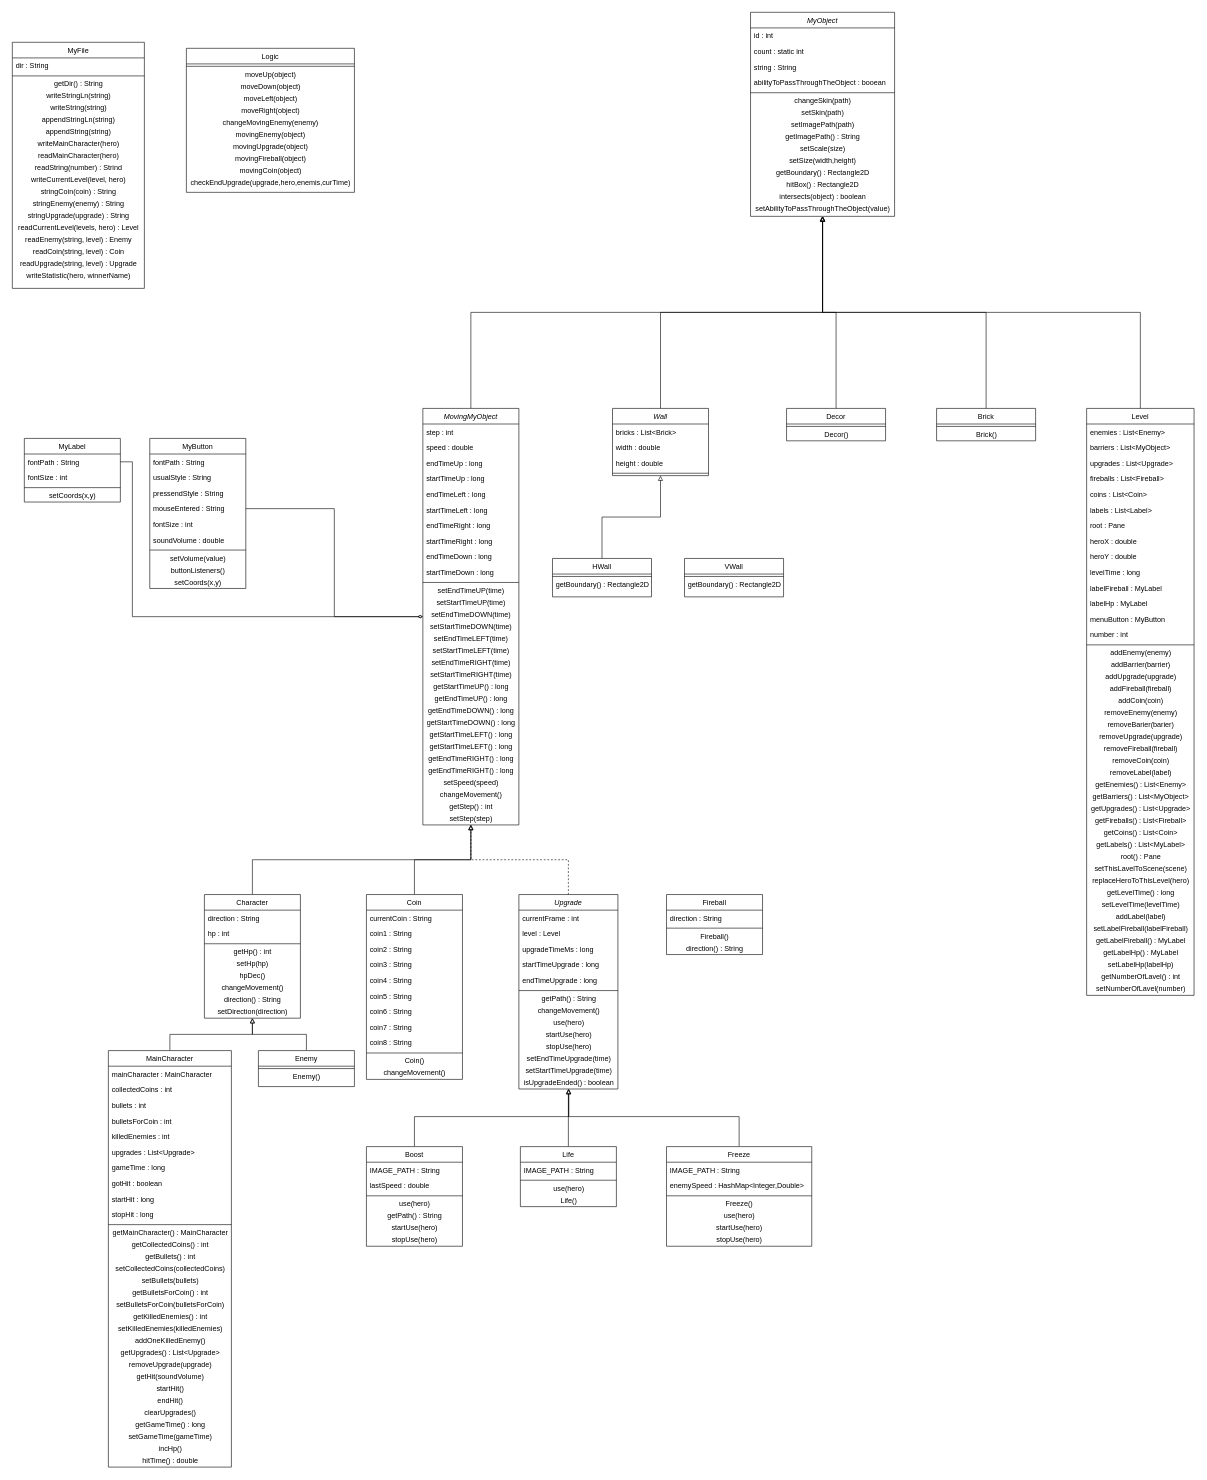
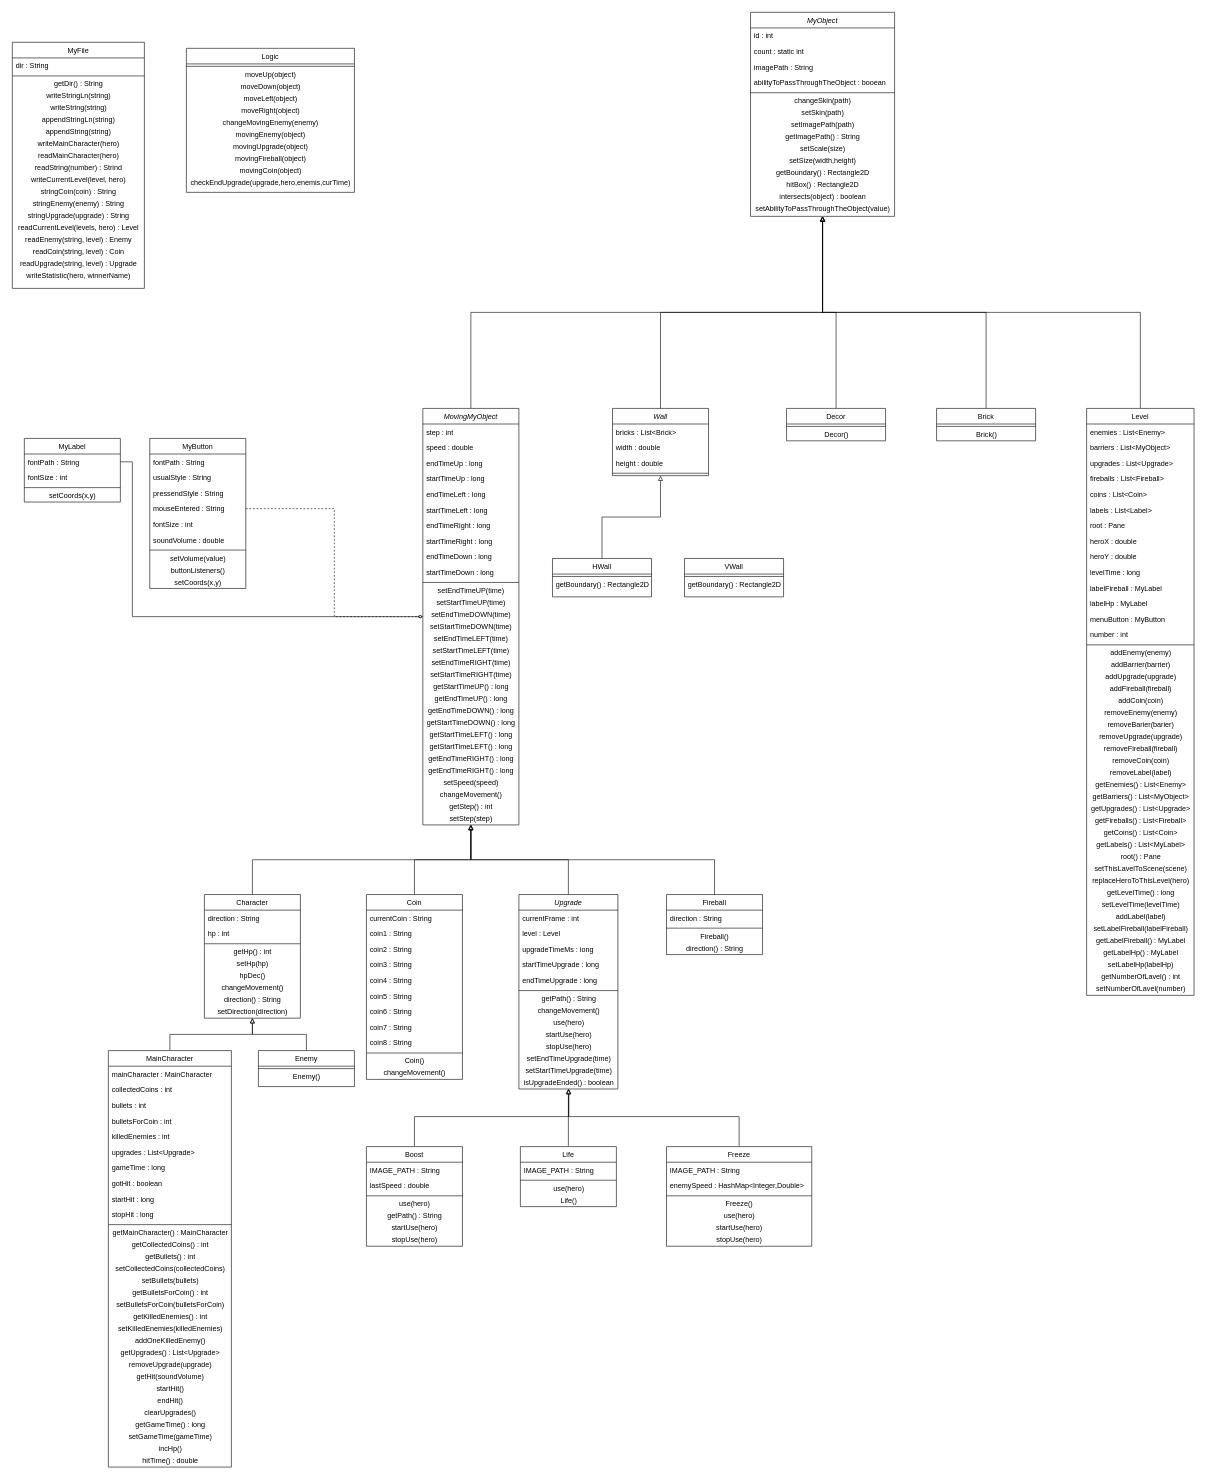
(779, 67) -> (785, 67)
(334, 518) -> (334, 518)
none -> (659, 860)
(568, 878) -> (568, 878)
